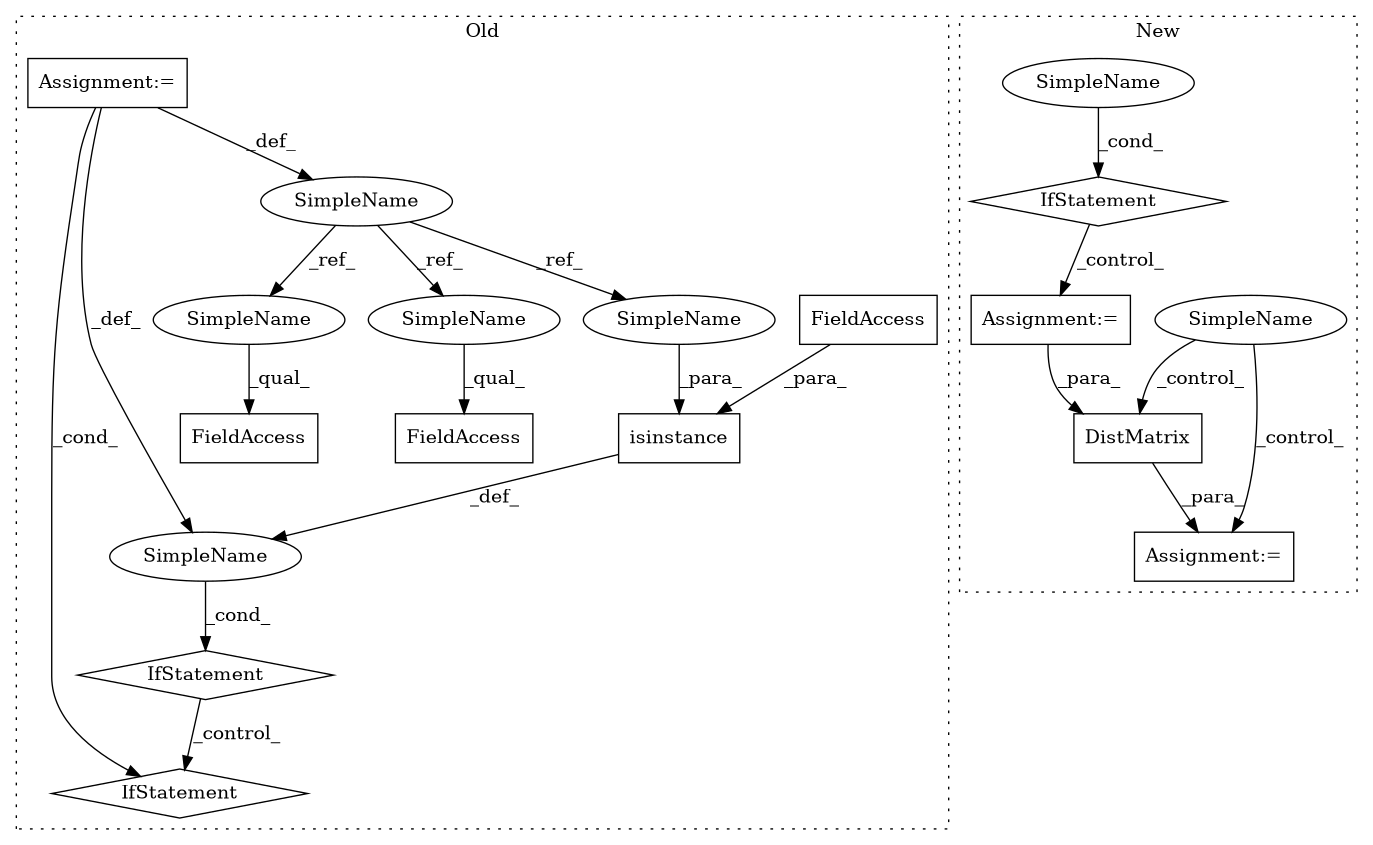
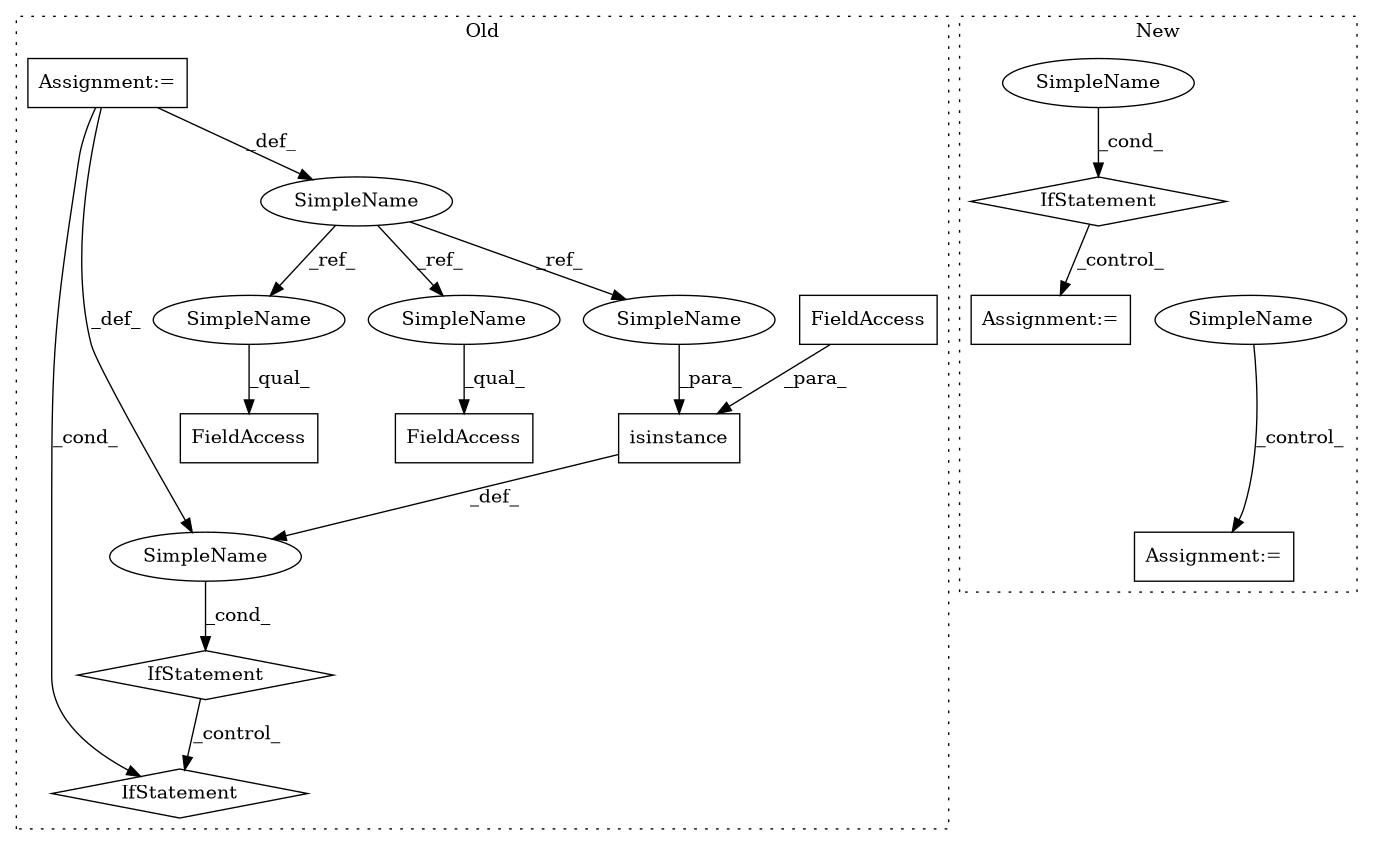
(1138, 438) -> none
